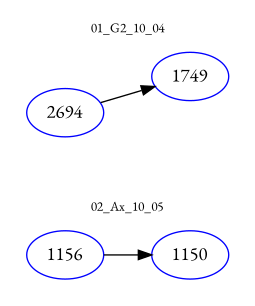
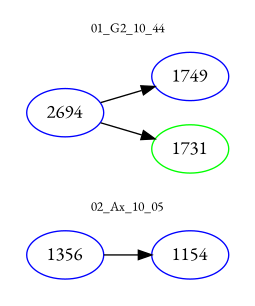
(128, 29) -> (128, 29)
none -> (190, 149)
(65, 255) -> (65, 255)
(190, 255) -> (190, 255)
